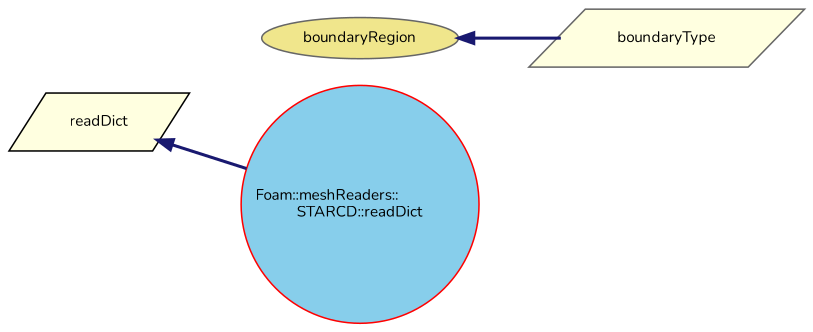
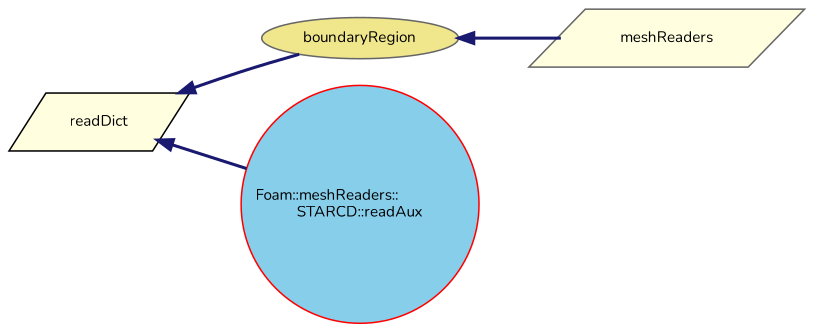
(667, 38) -> (667, 38)
none -> (246, 70)
(360, 204) -> (360, 204)
